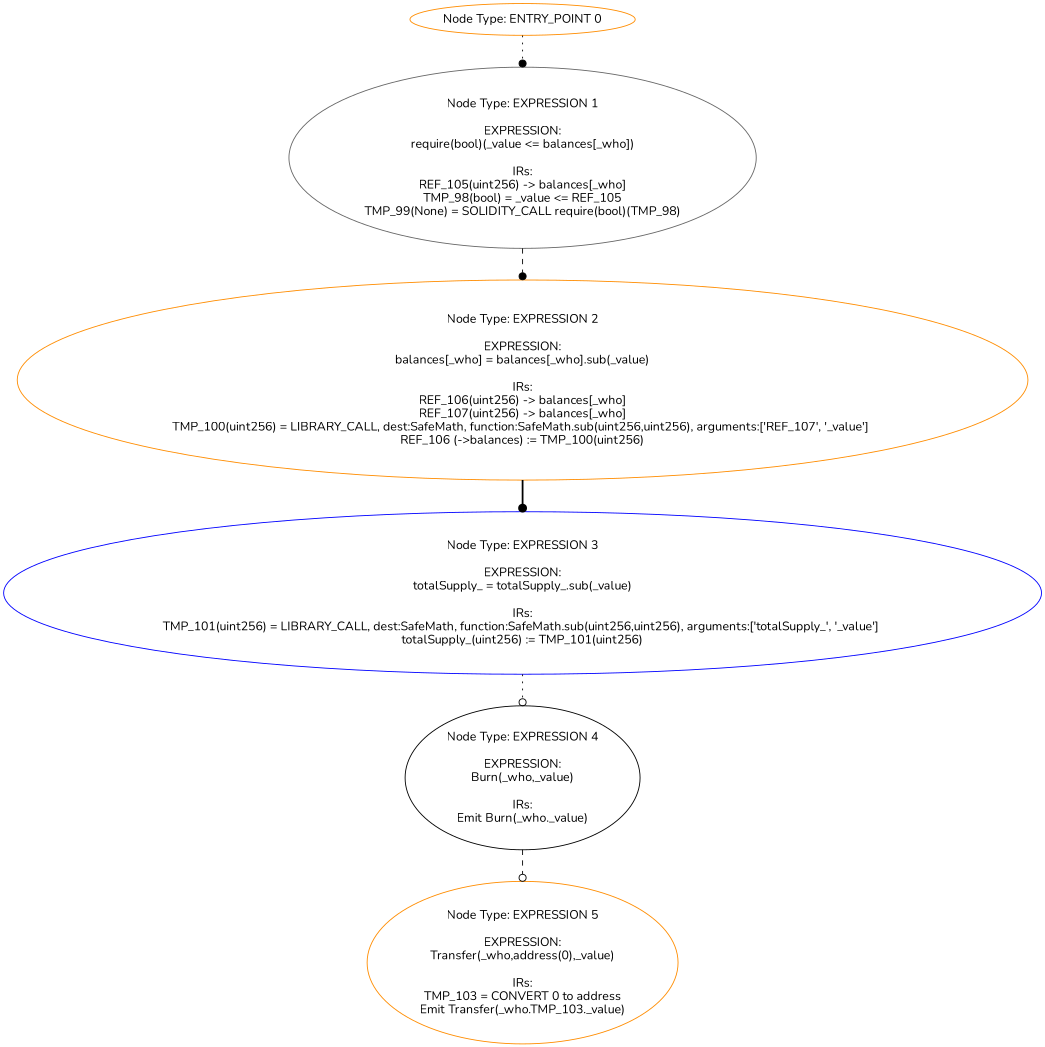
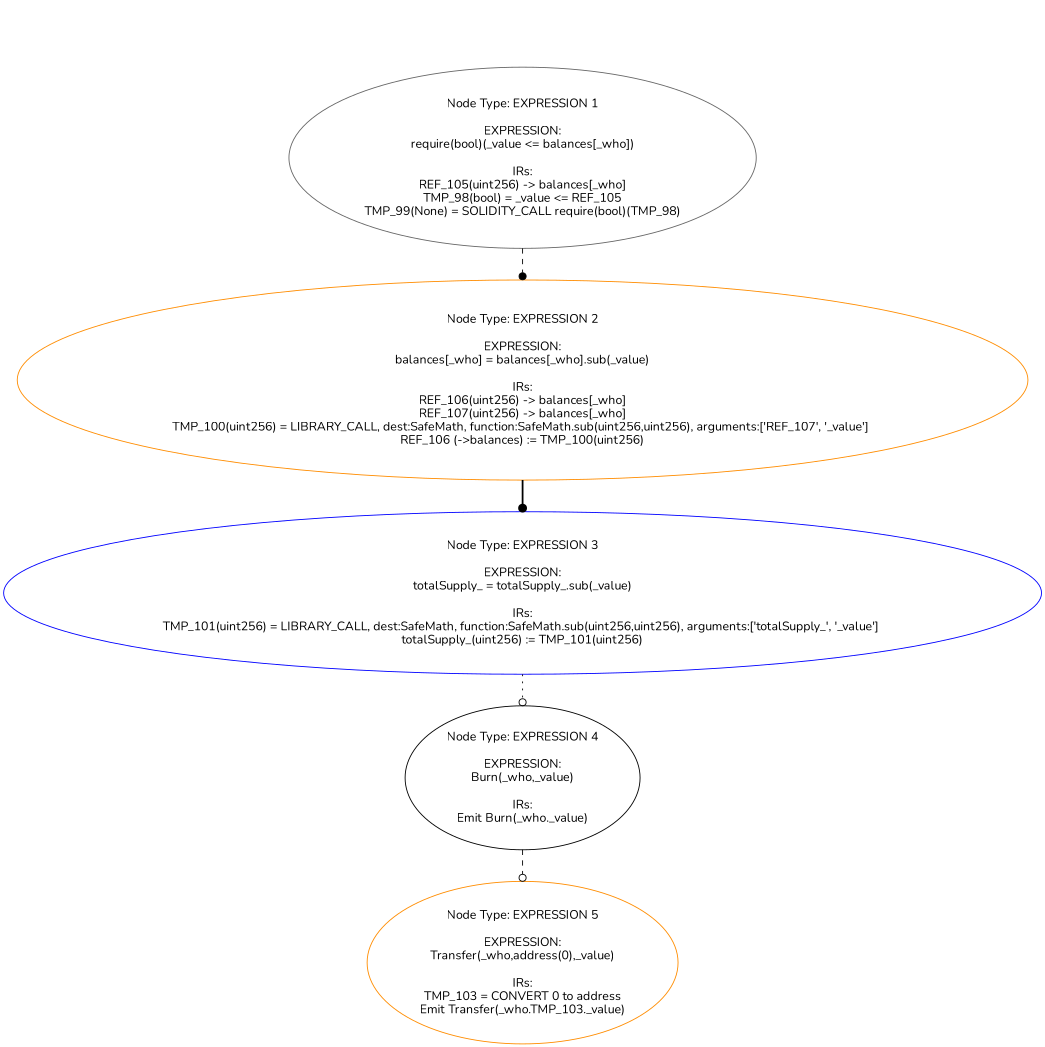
(523, 19) -> none
